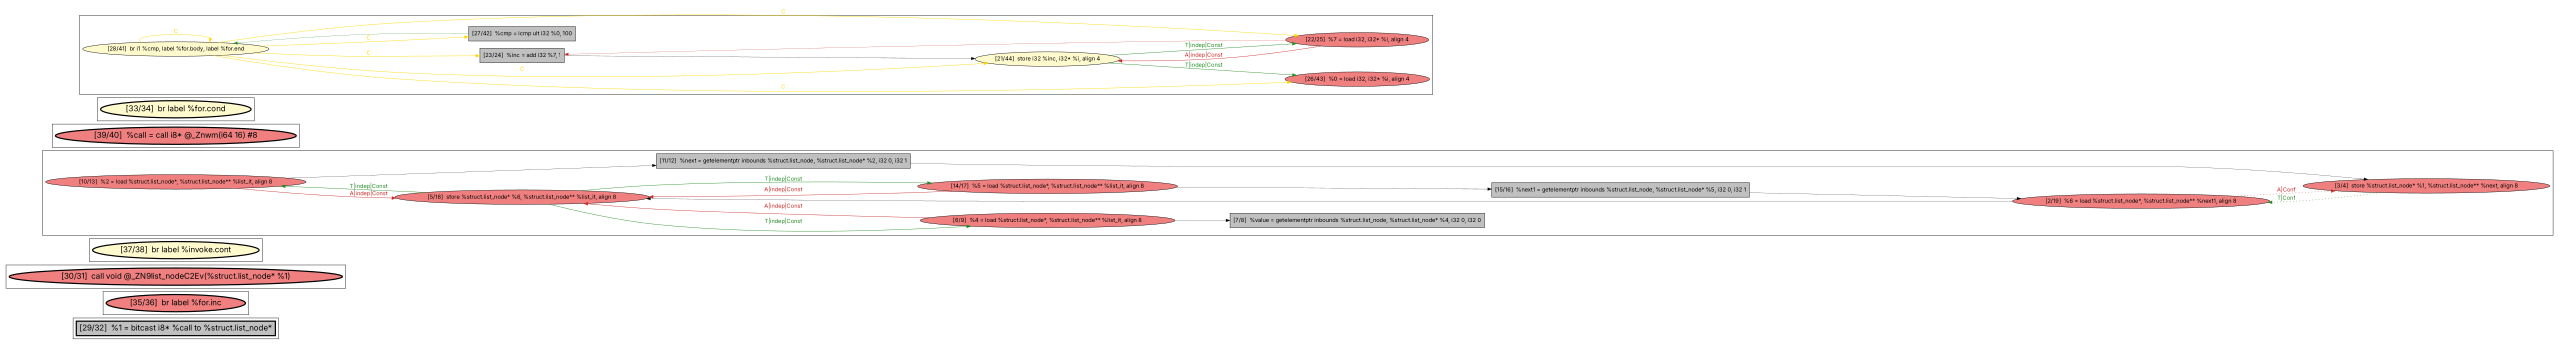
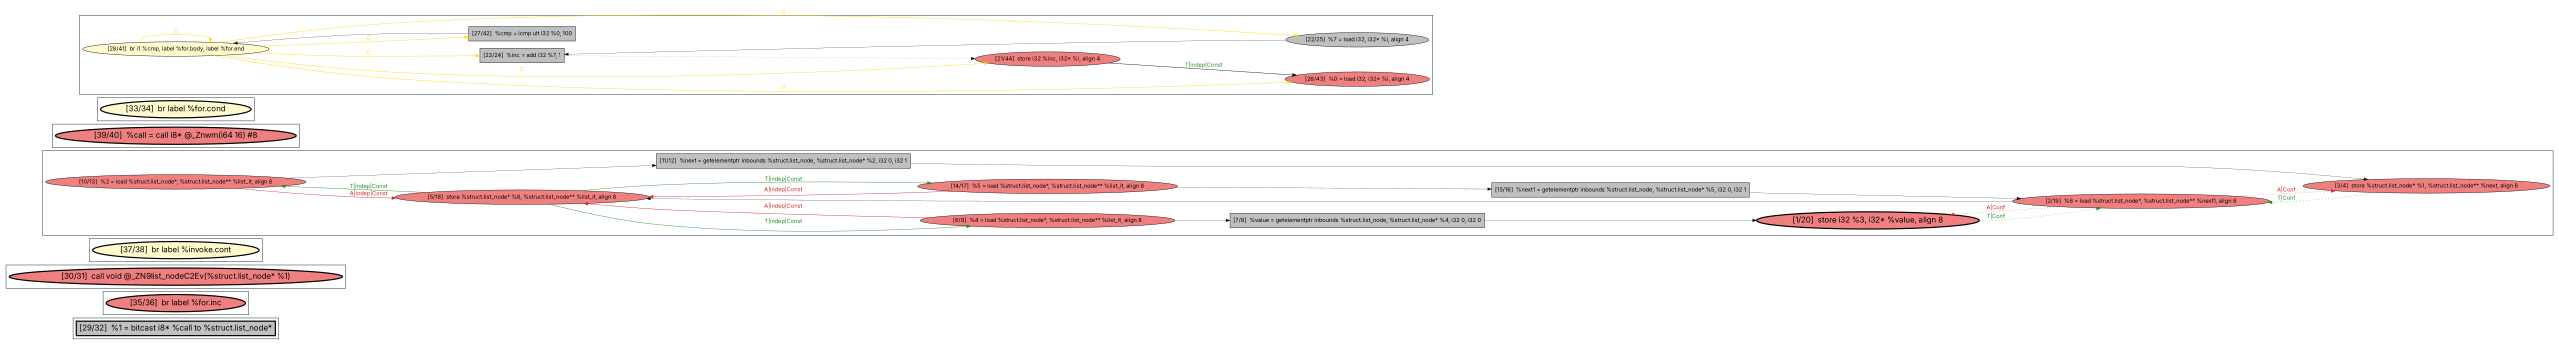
(353, 35) -> (353, 35)
(1357, 40) -> (1357, 40)
(927, 46) -> (927, 46)
(1201, 50) -> none
(768, 57) -> (768, 57)
(1222, 58) -> none
(1048, 59) -> (1048, 59)
(1200, 69) -> (1200, 69)
none -> (1868, 220)
